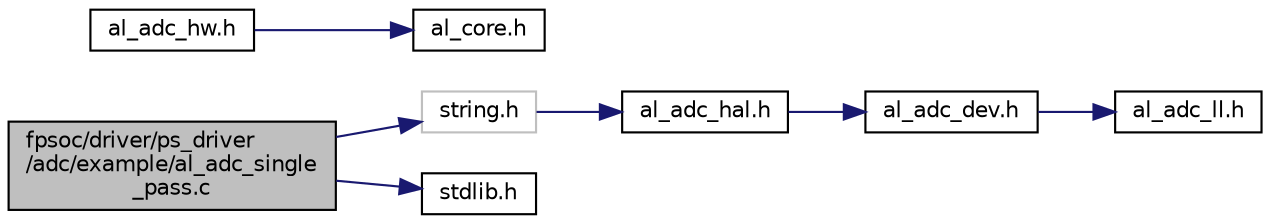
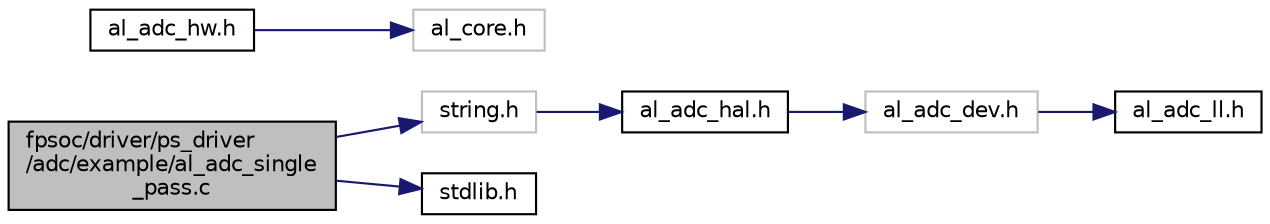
(479, 30) -> (479, 30)
(952, 112) -> (952, 112)
